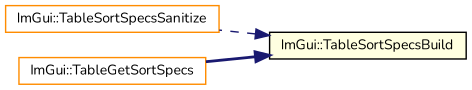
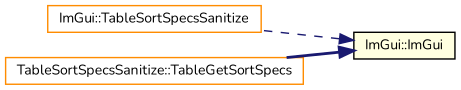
(368, 46) -> (404, 46)
(112, 71) -> (154, 71)
